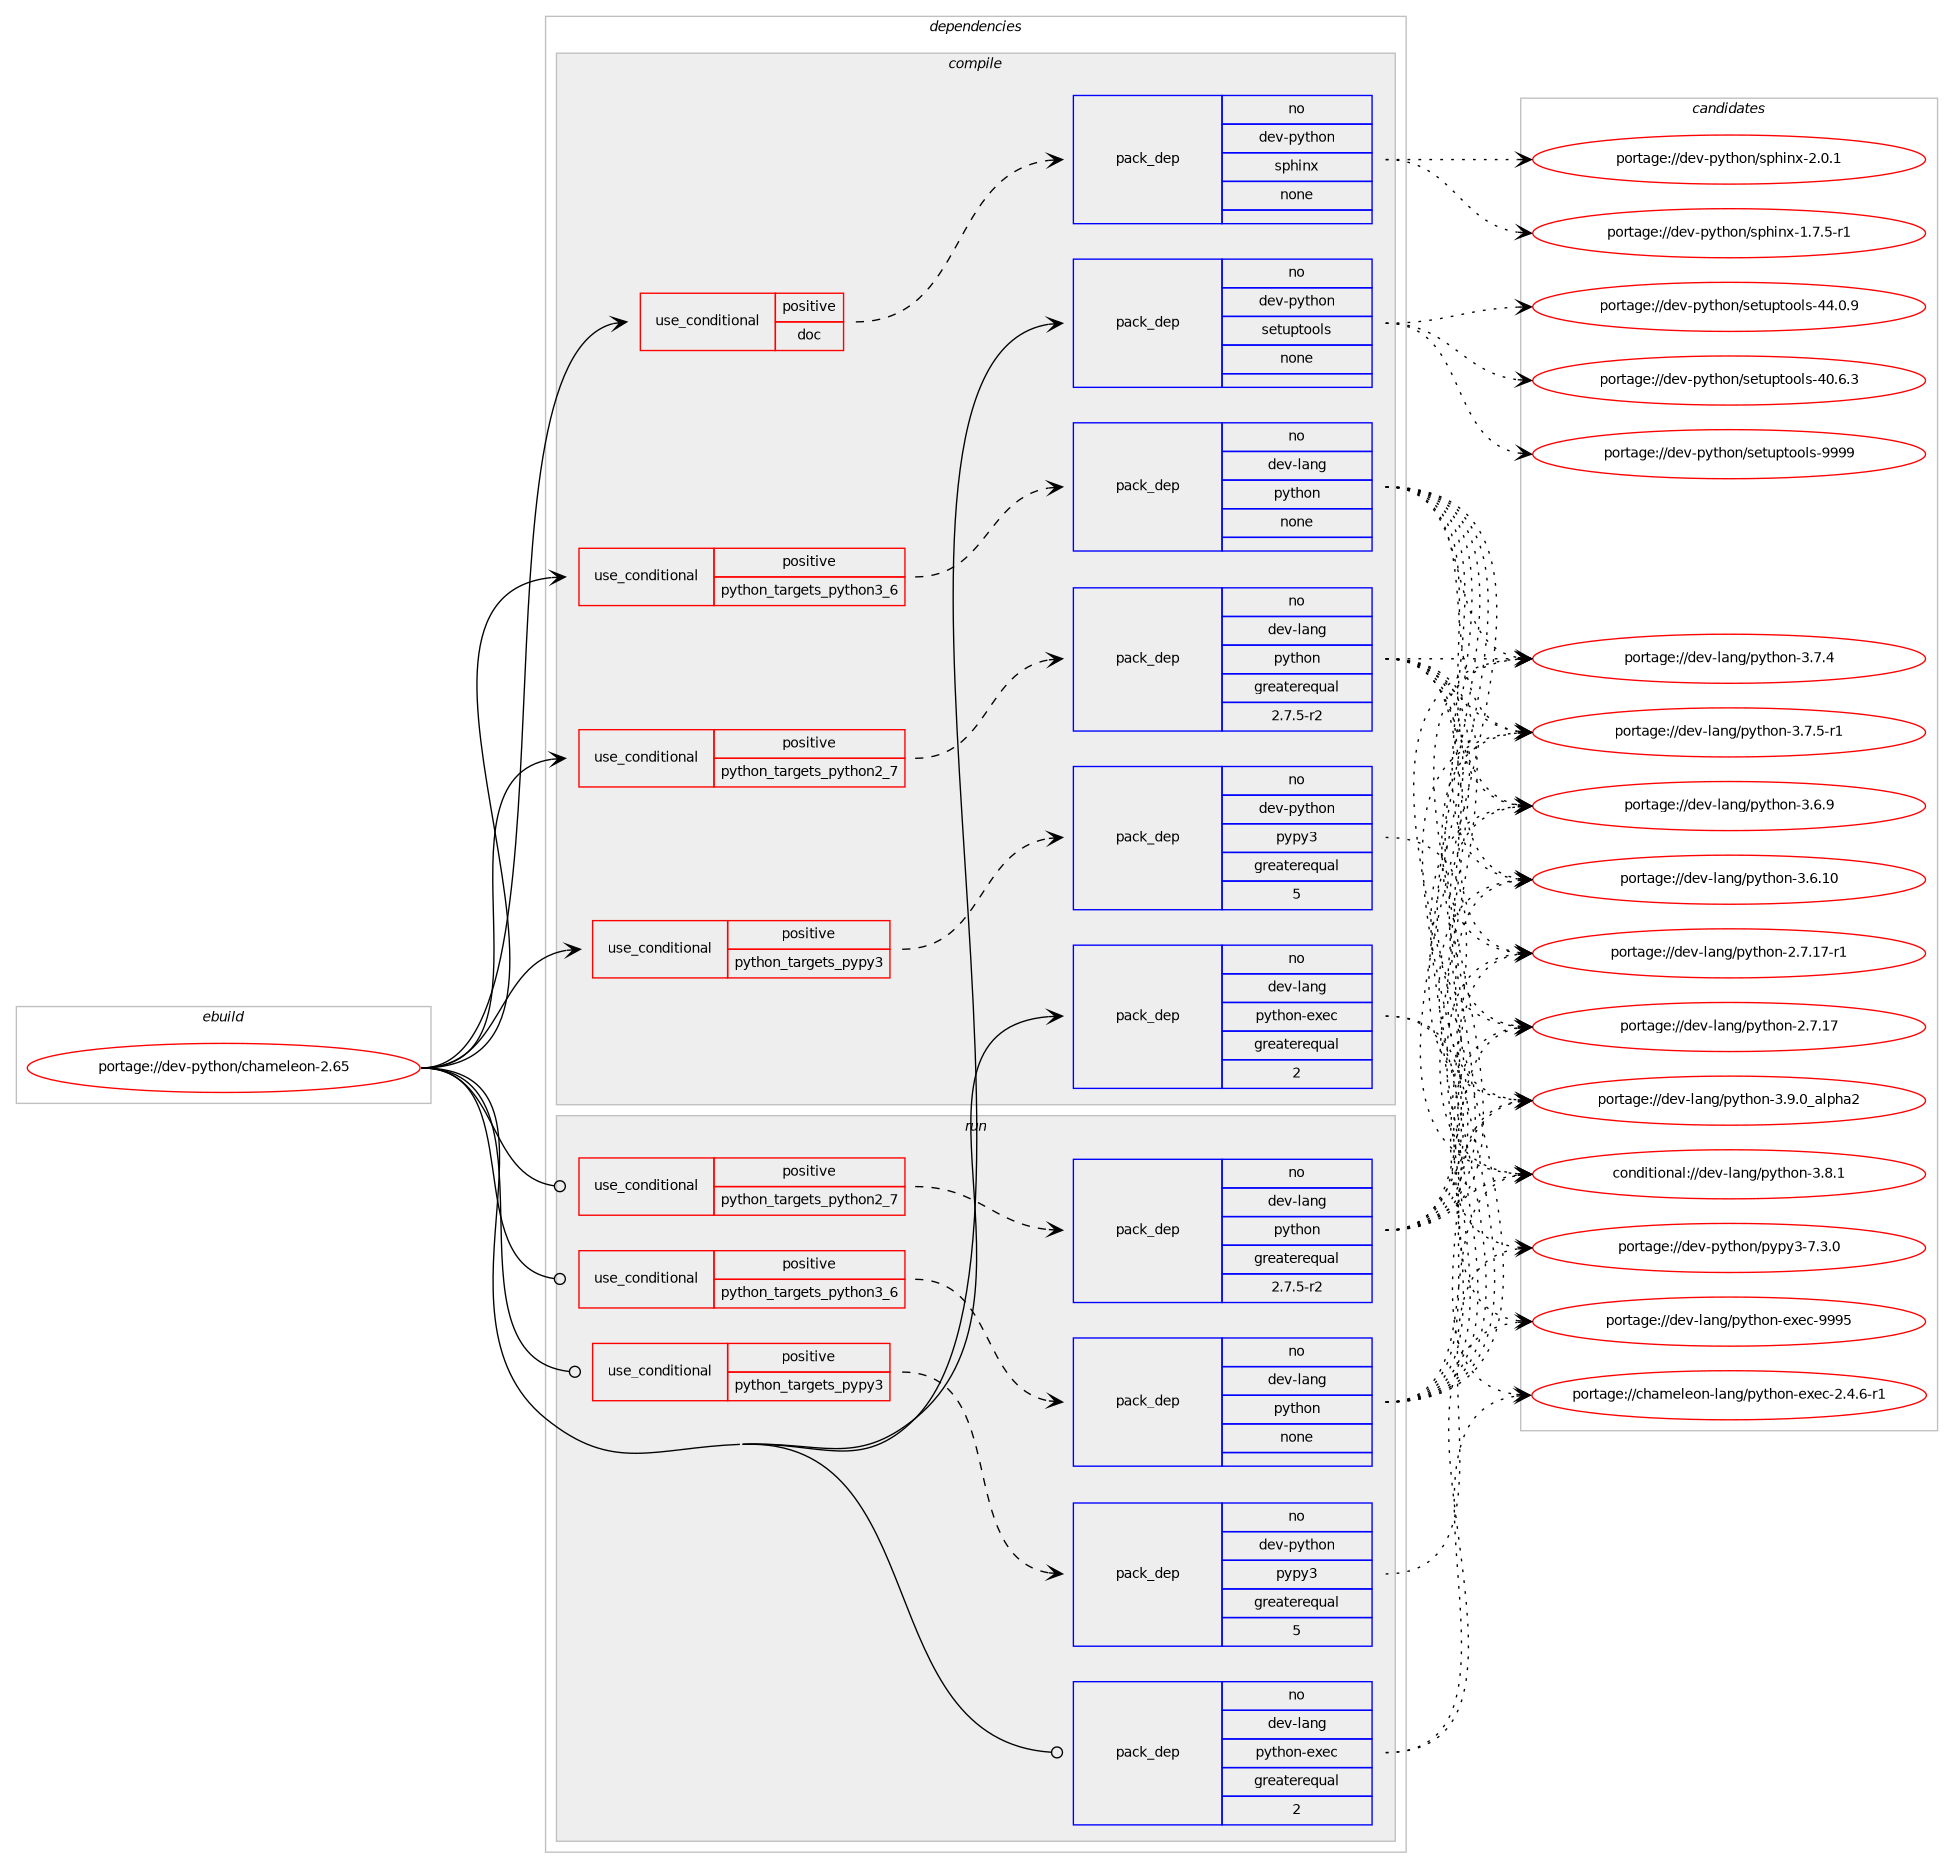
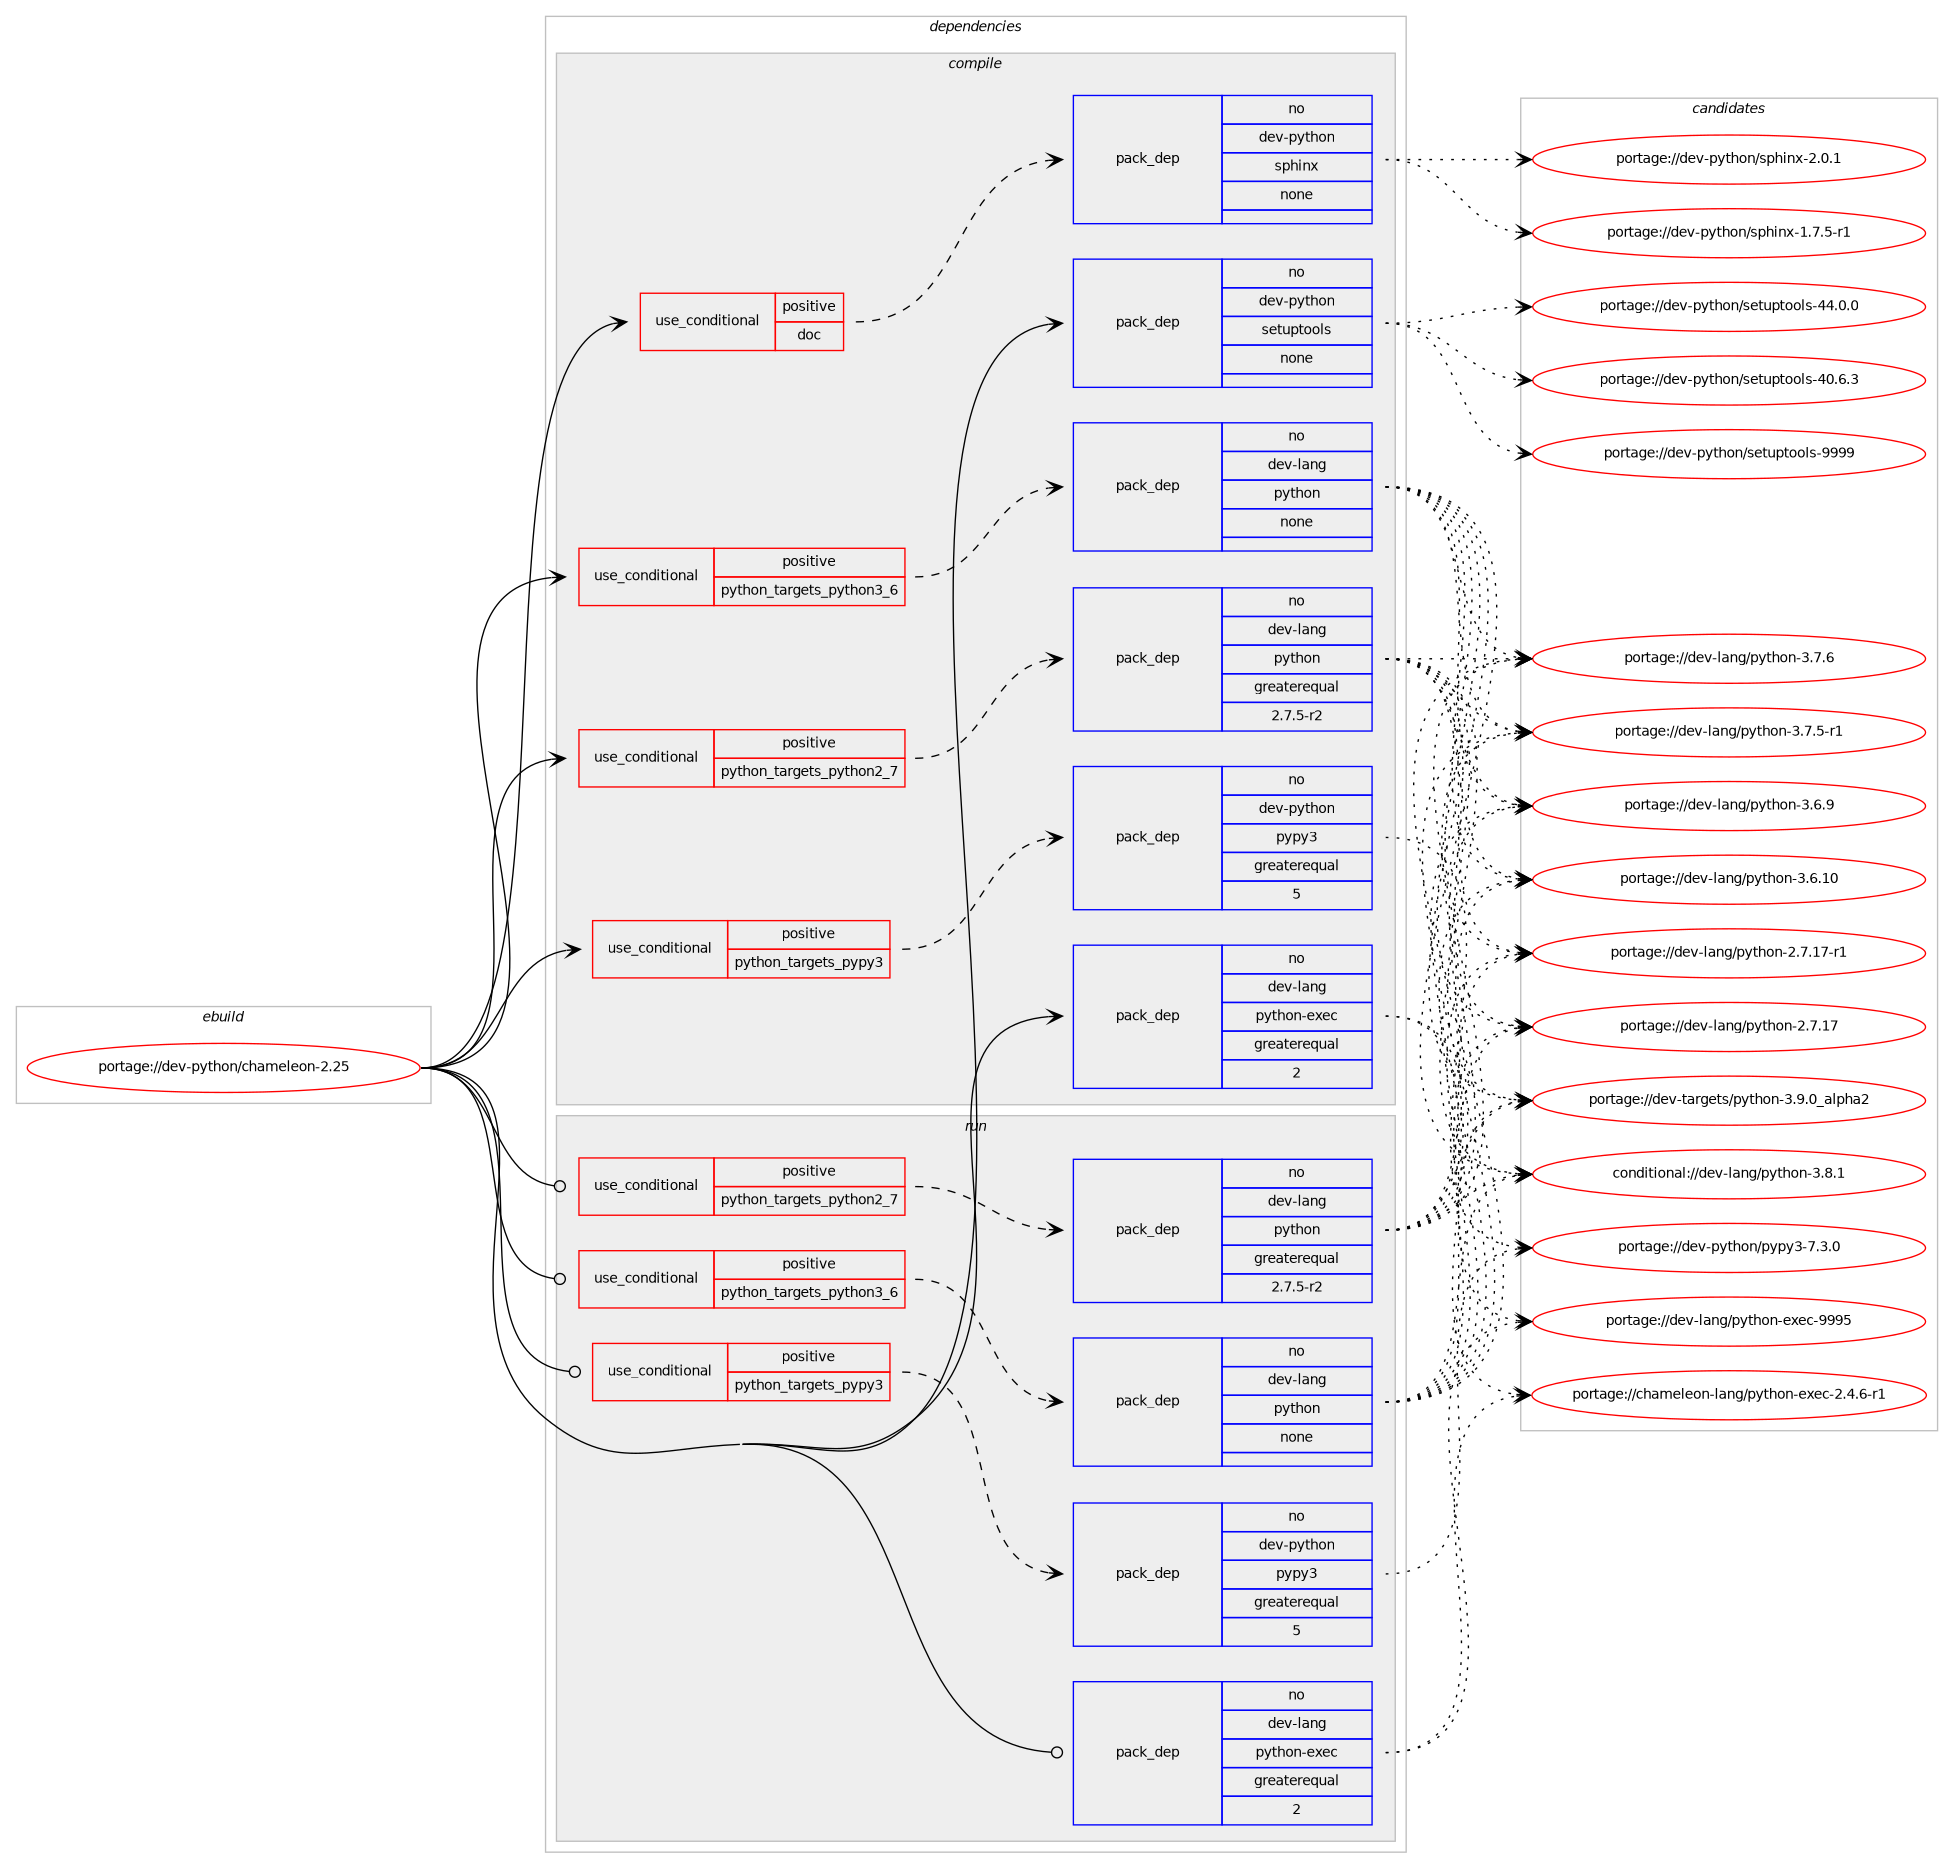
(1729, 307) -> (1729, 307)
(1729, 659) -> (1729, 659)
(224, 1068) -> (224, 1068)
(1729, 1101) -> (1729, 1101)
